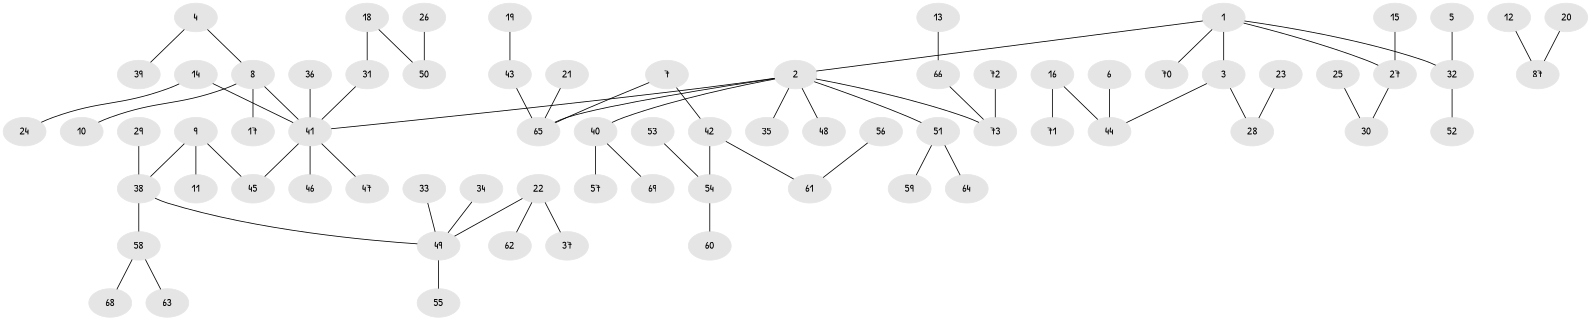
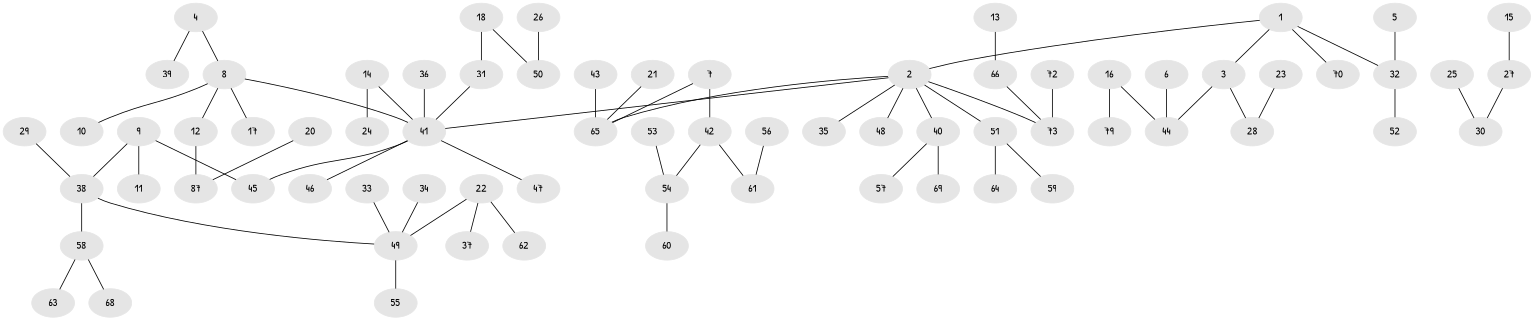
(510, 17) -> none
(1312, 42) -> none
none -> (210, 103)
(1052, 132) -> (1109, 132)
